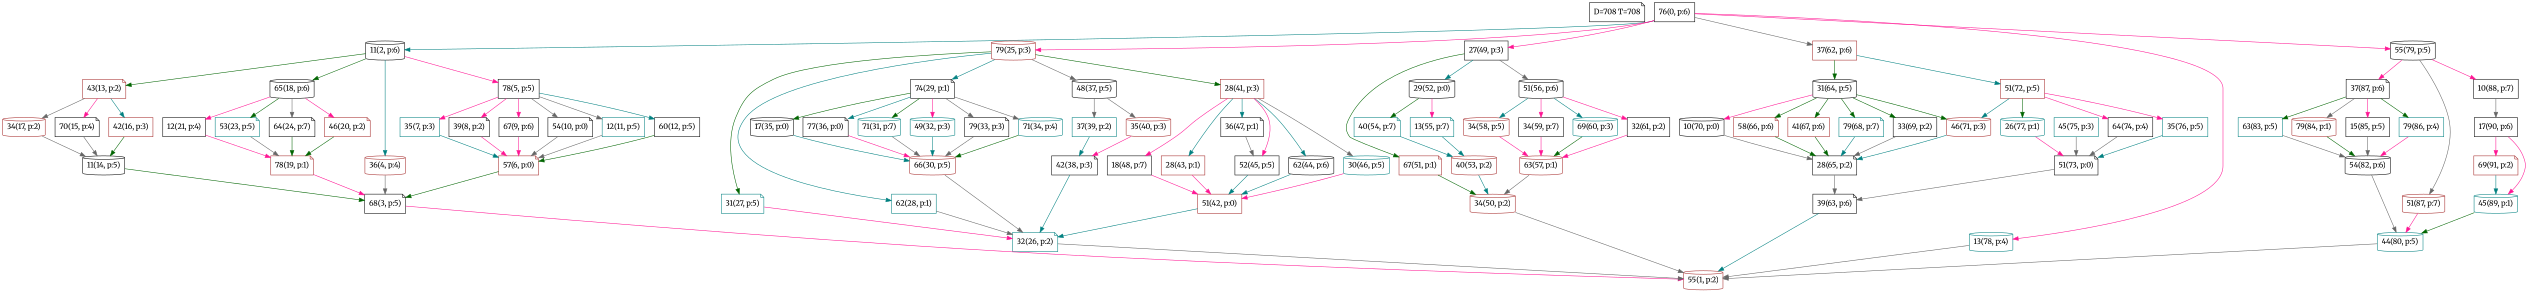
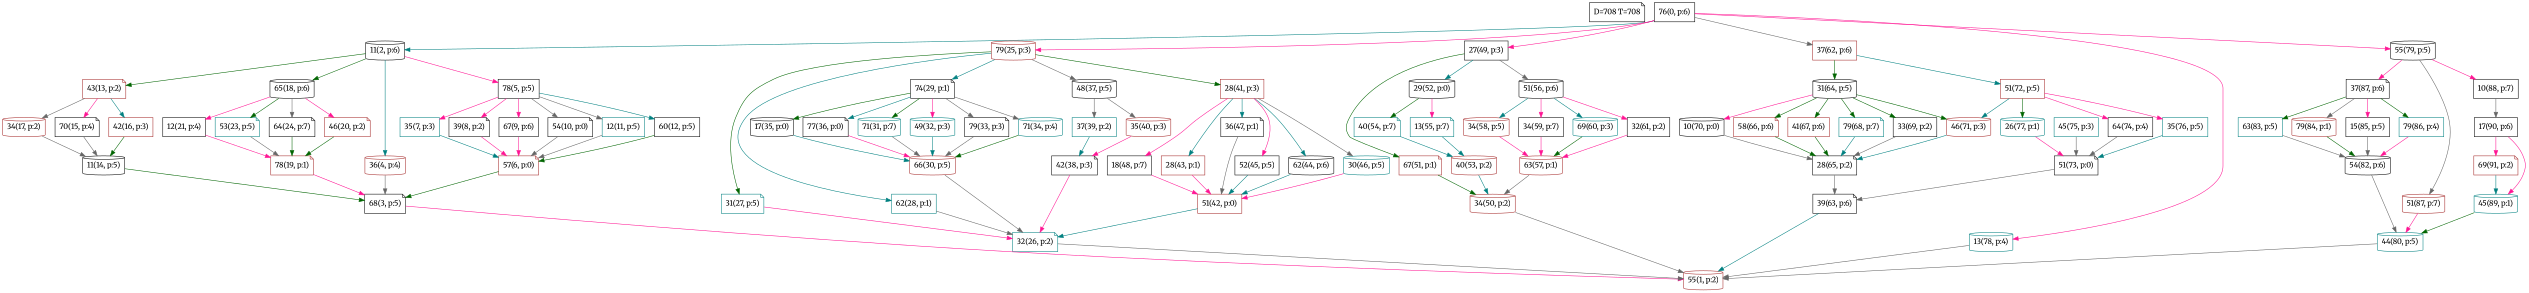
(1249, 144) -> (1228, 162)
(1056, 201) -> (1056, 201)
